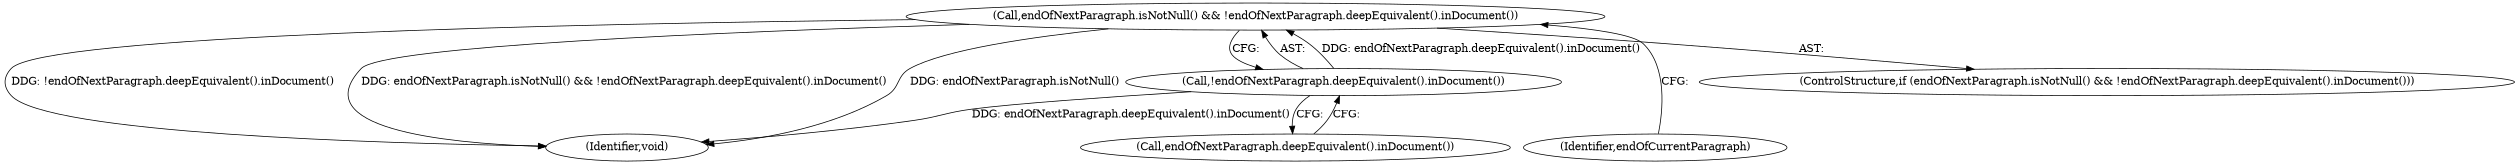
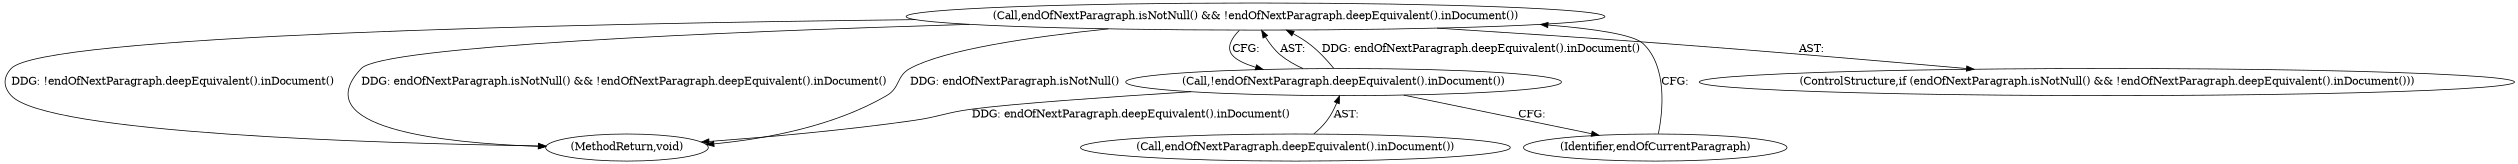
(1297, 108) -> (1498, 114)
(1348, 115) -> (1348, 115)
(627, 148) -> (627, 148)
